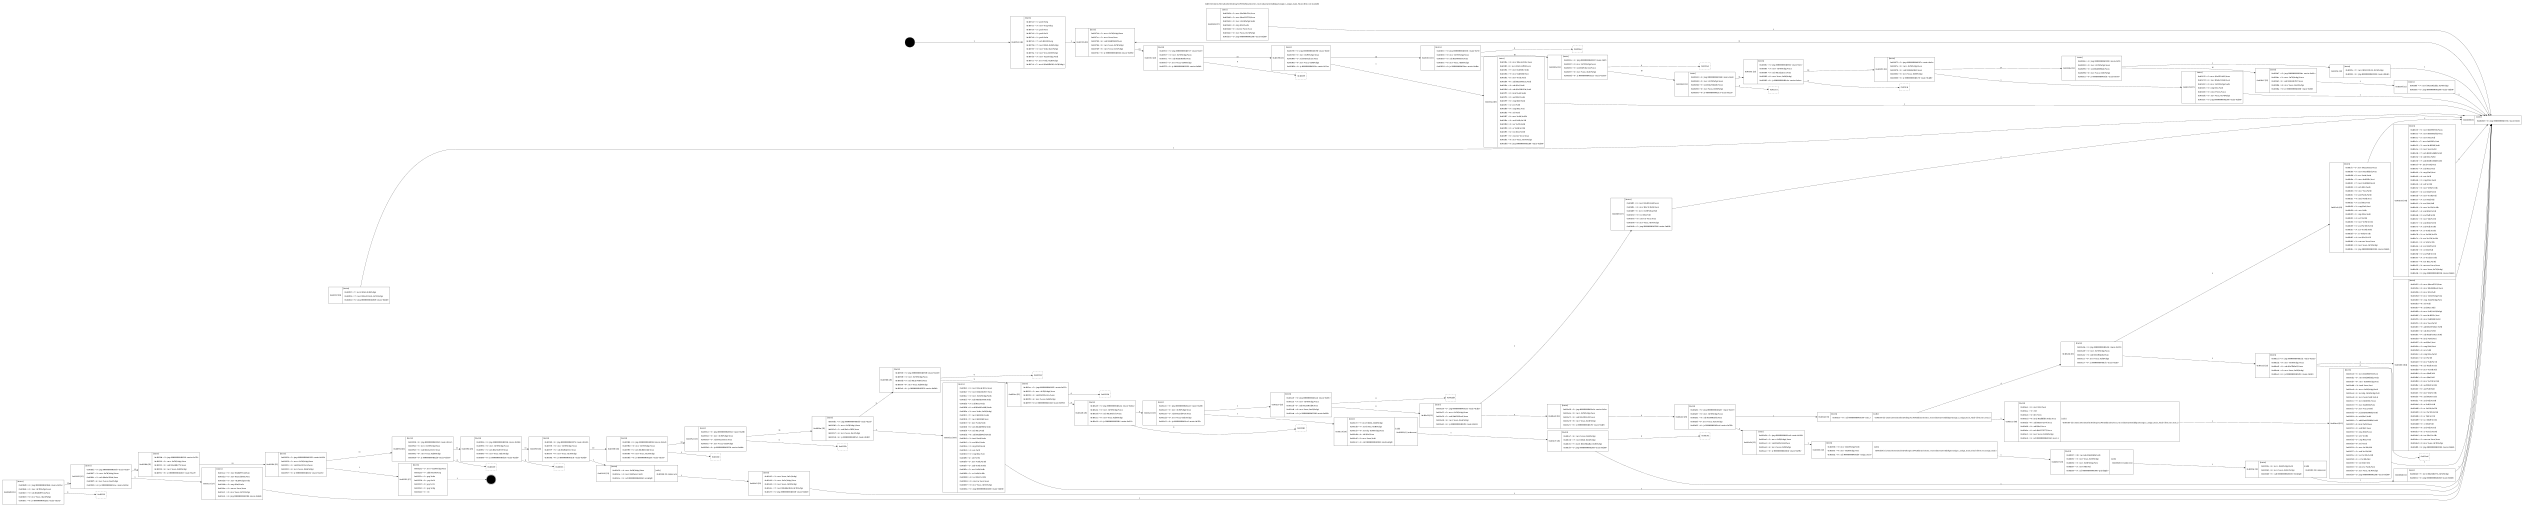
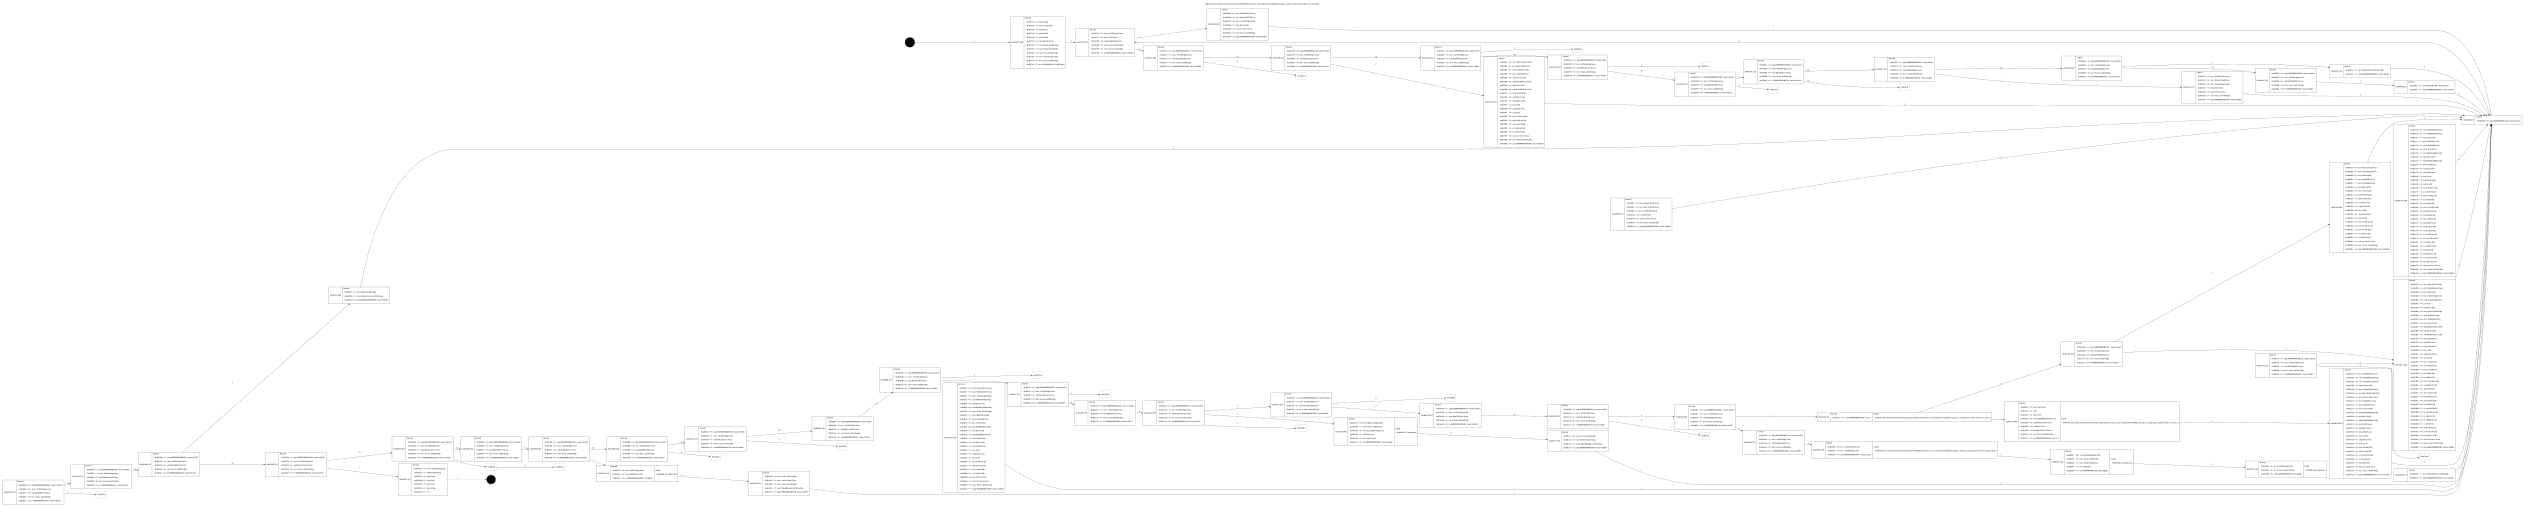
none -> (1170, 33)
(1563, 324) -> none
(2188, 360) -> (2258, 350)
none -> (266, 378)
(907, 433) -> none
(1213, 434) -> (1249, 427)
(1654, 438) -> (1654, 428)
(537, 464) -> (524, 467)
(2352, 482) -> none
(232, 484) -> none
